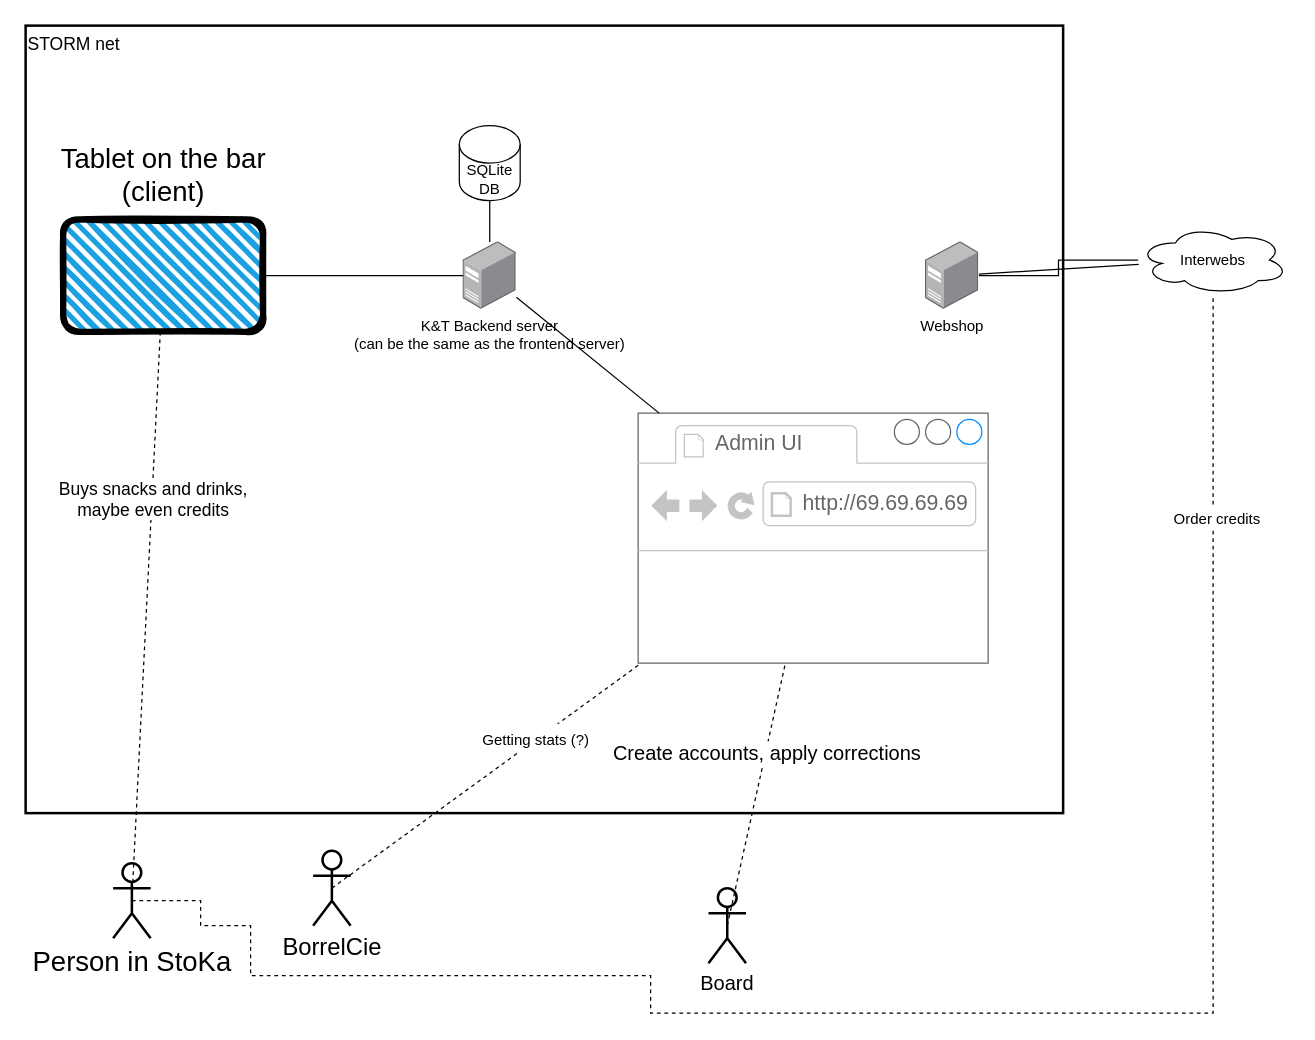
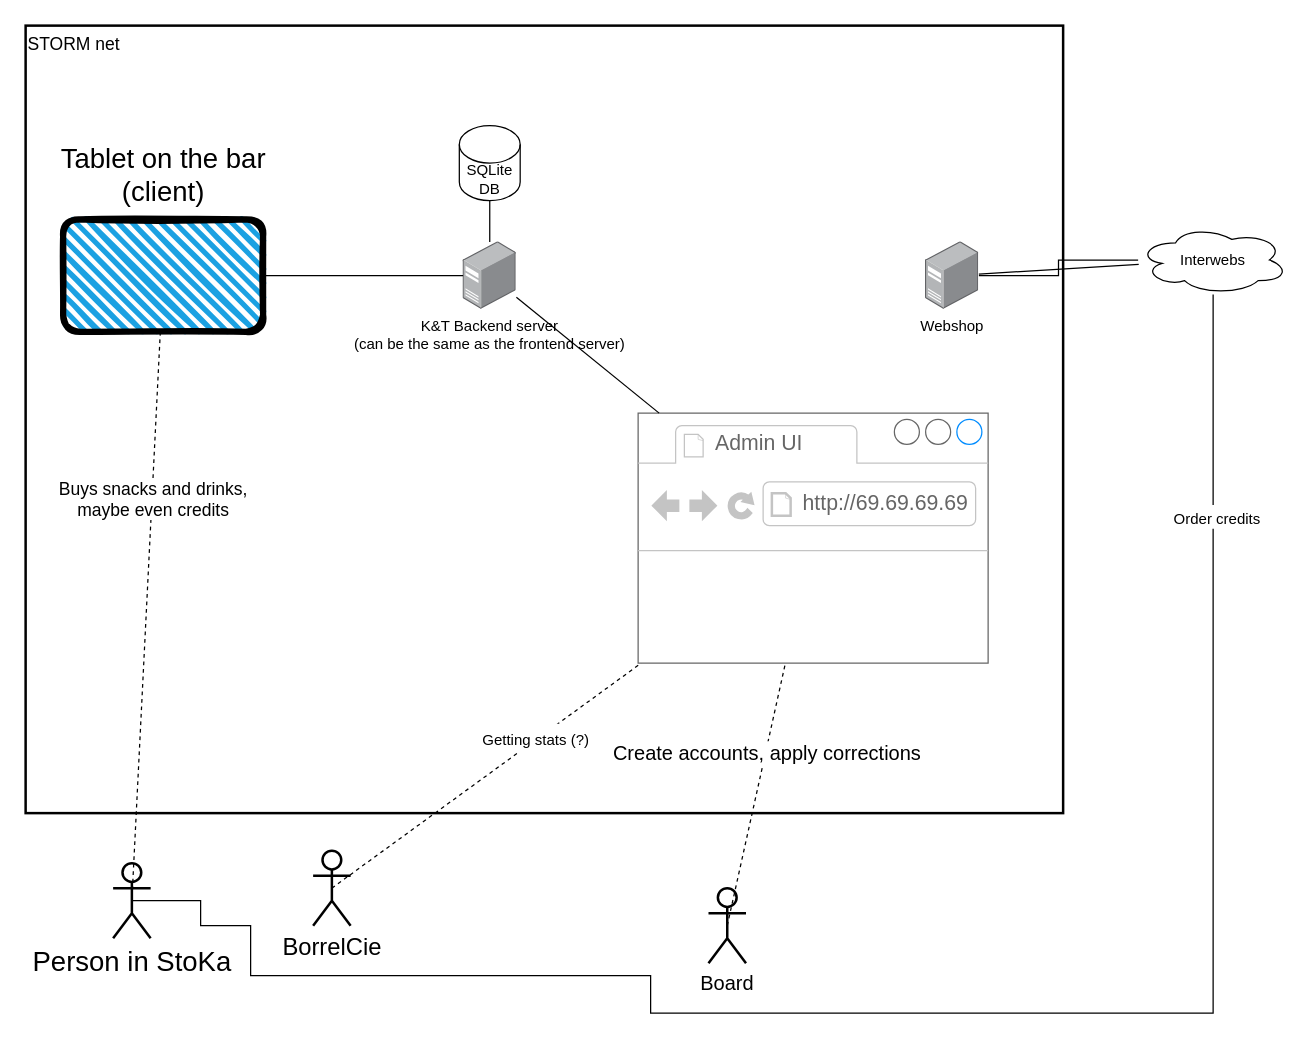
(861, 1013) -> (861, 1013)
